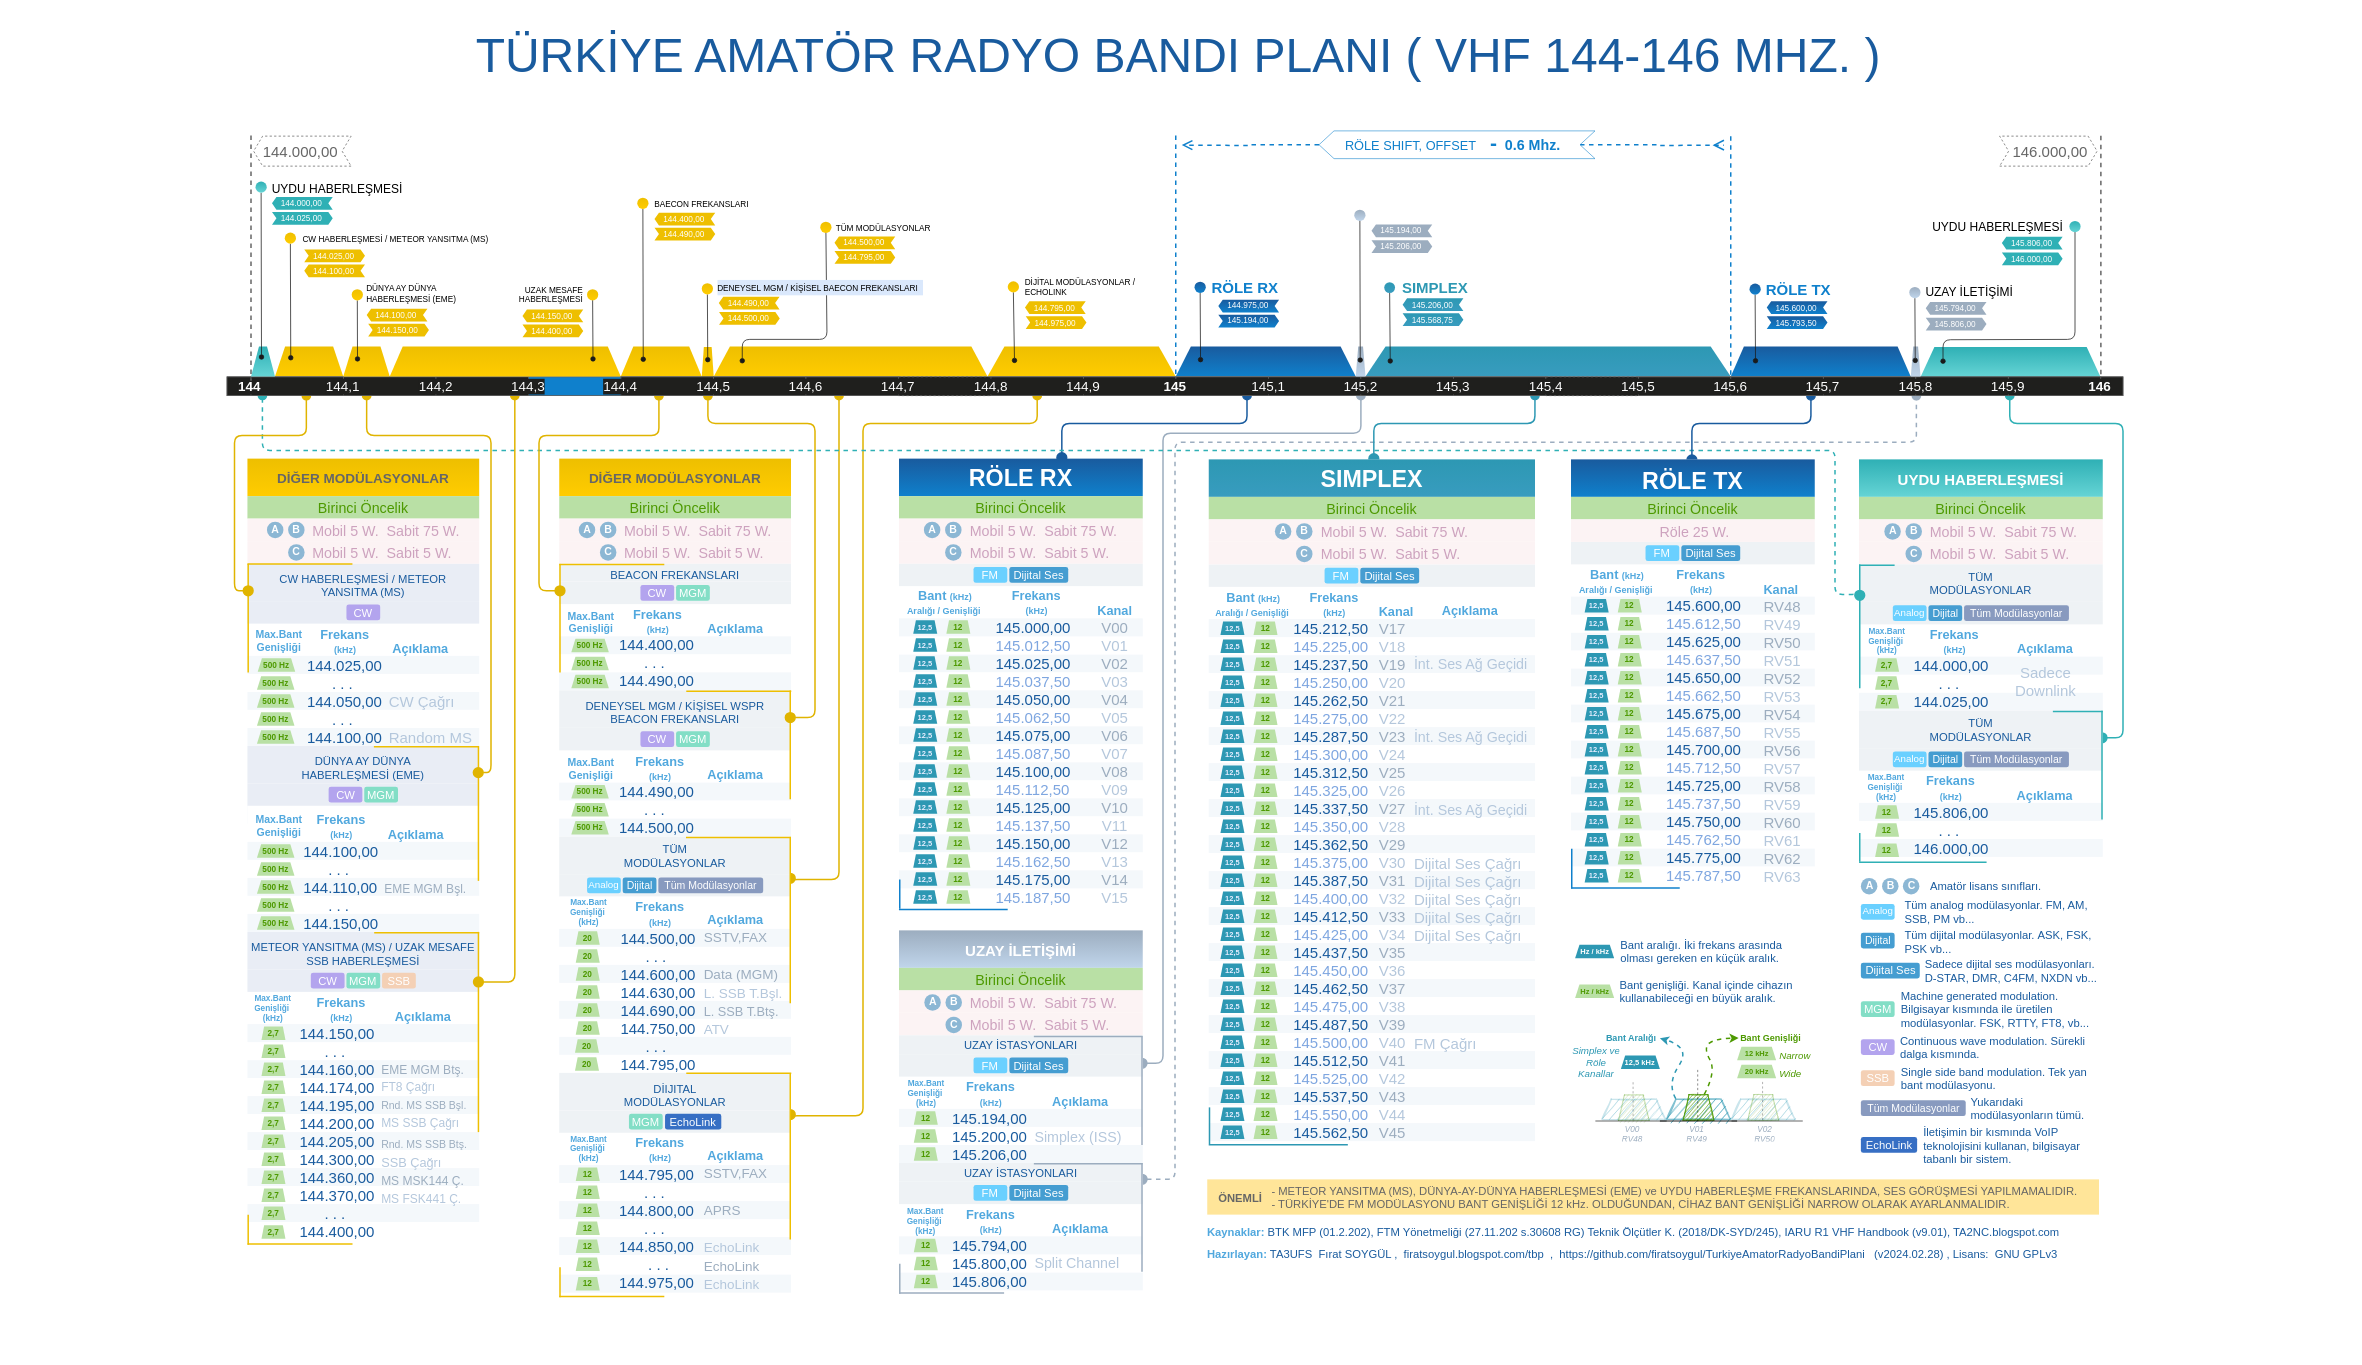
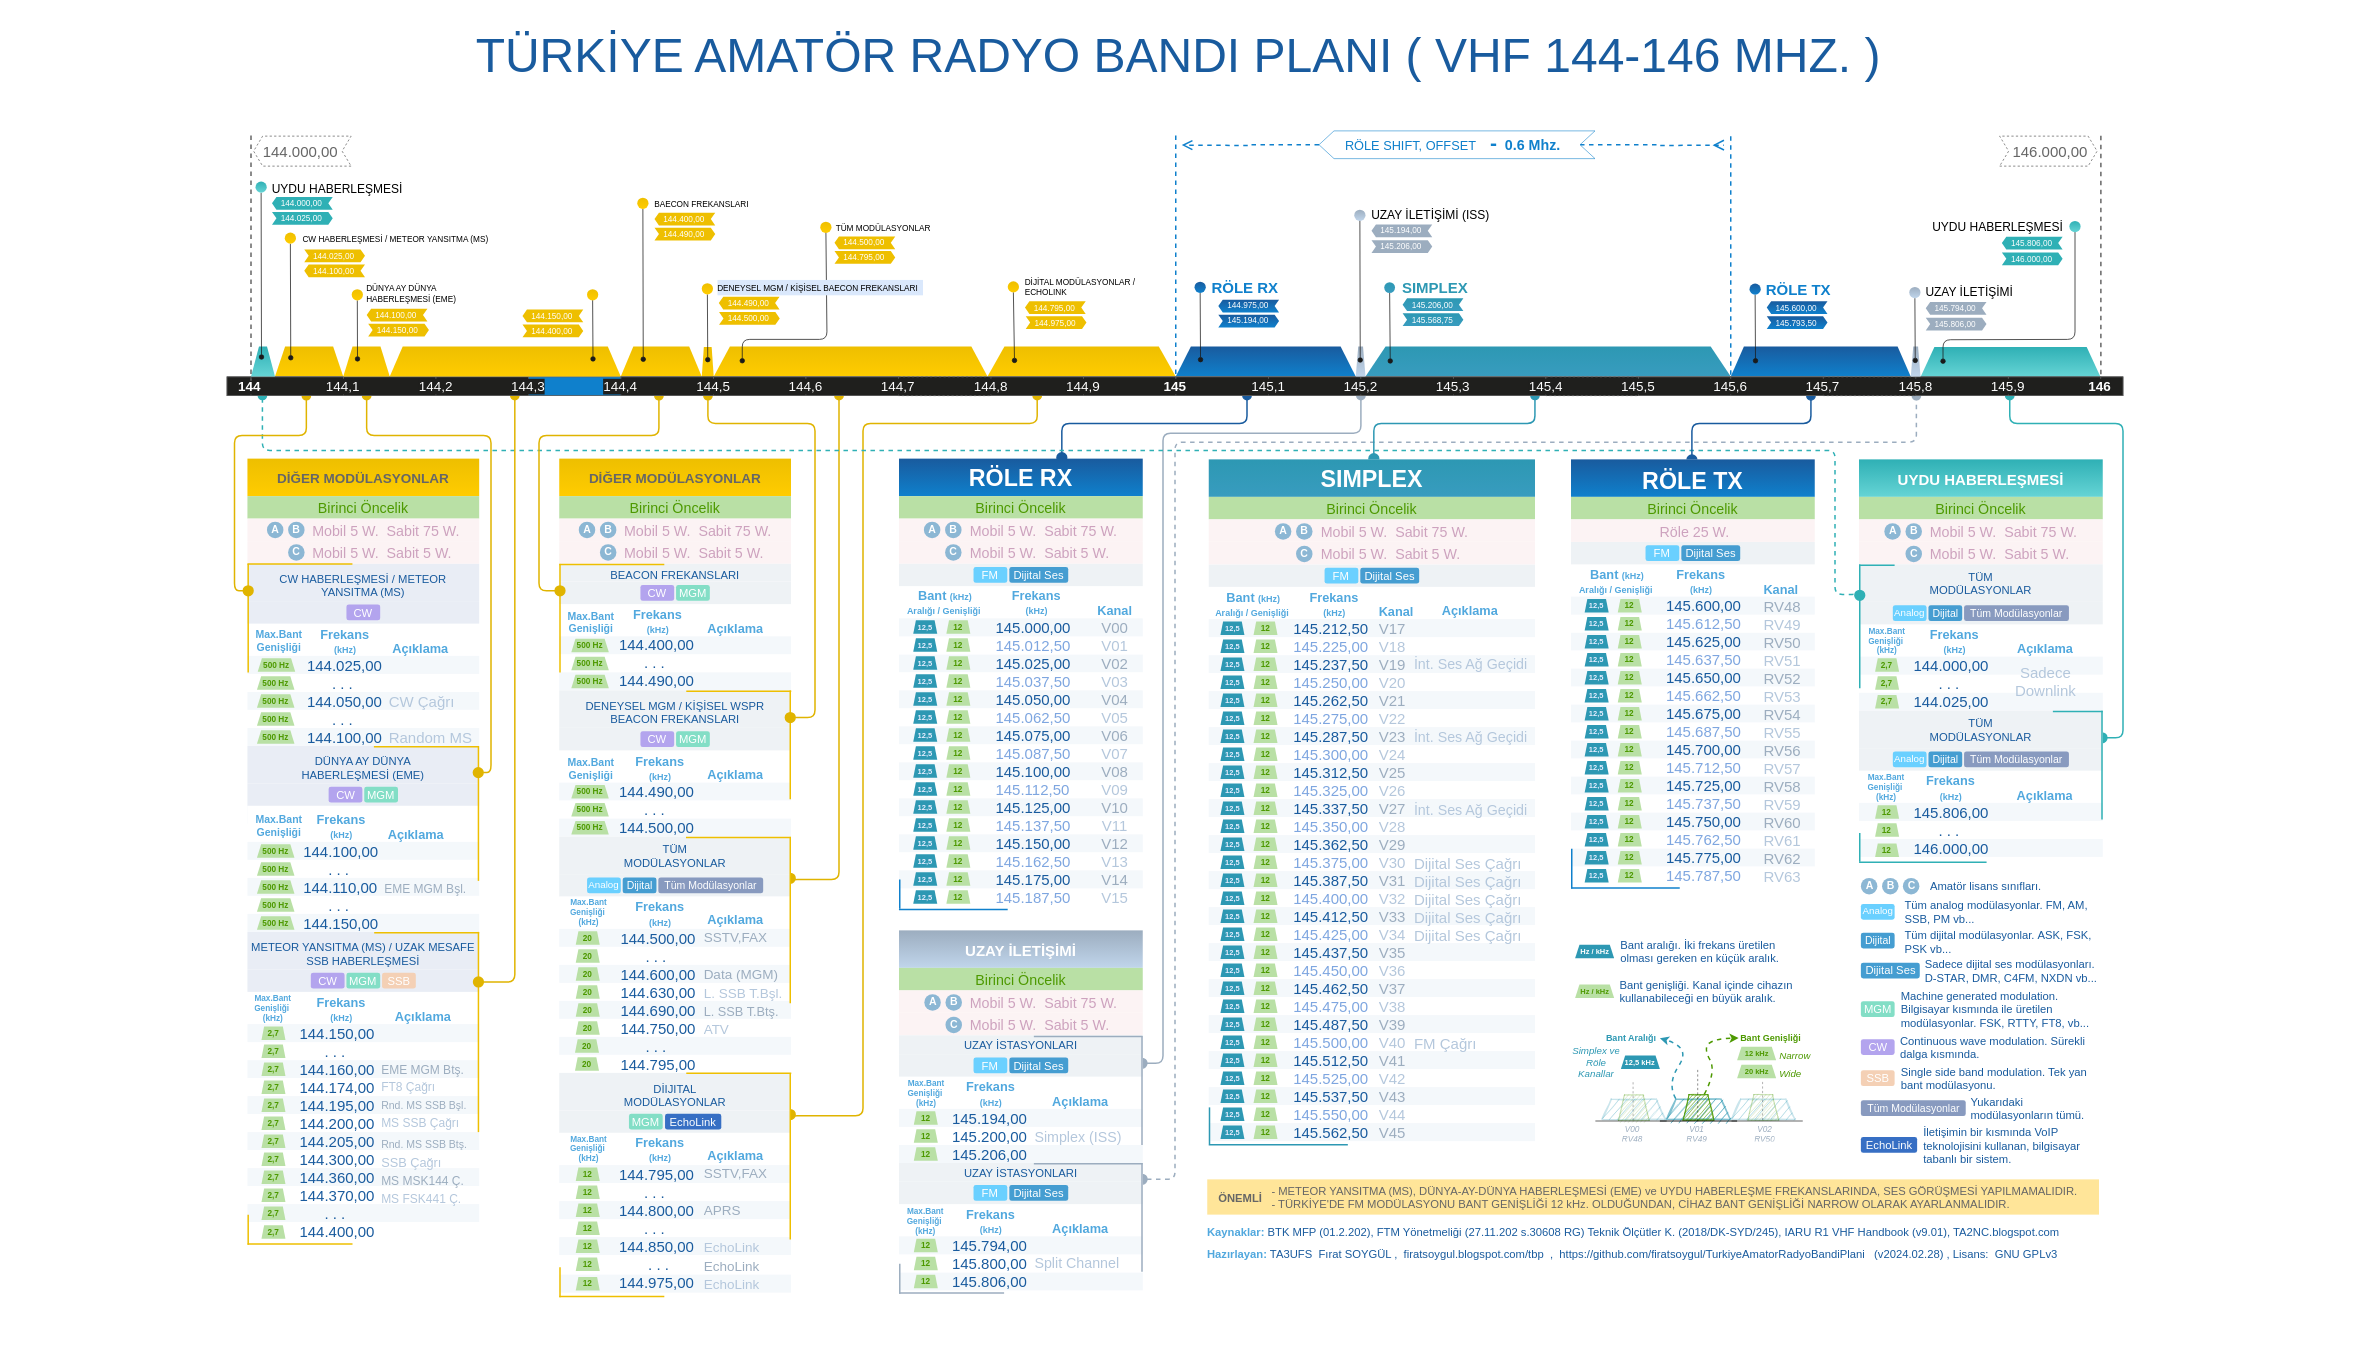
none -> (1439, 214)
(546, 292) -> none
(1869, 386) -> (1869, 386)
(1716, 951) -> (1716, 951)
